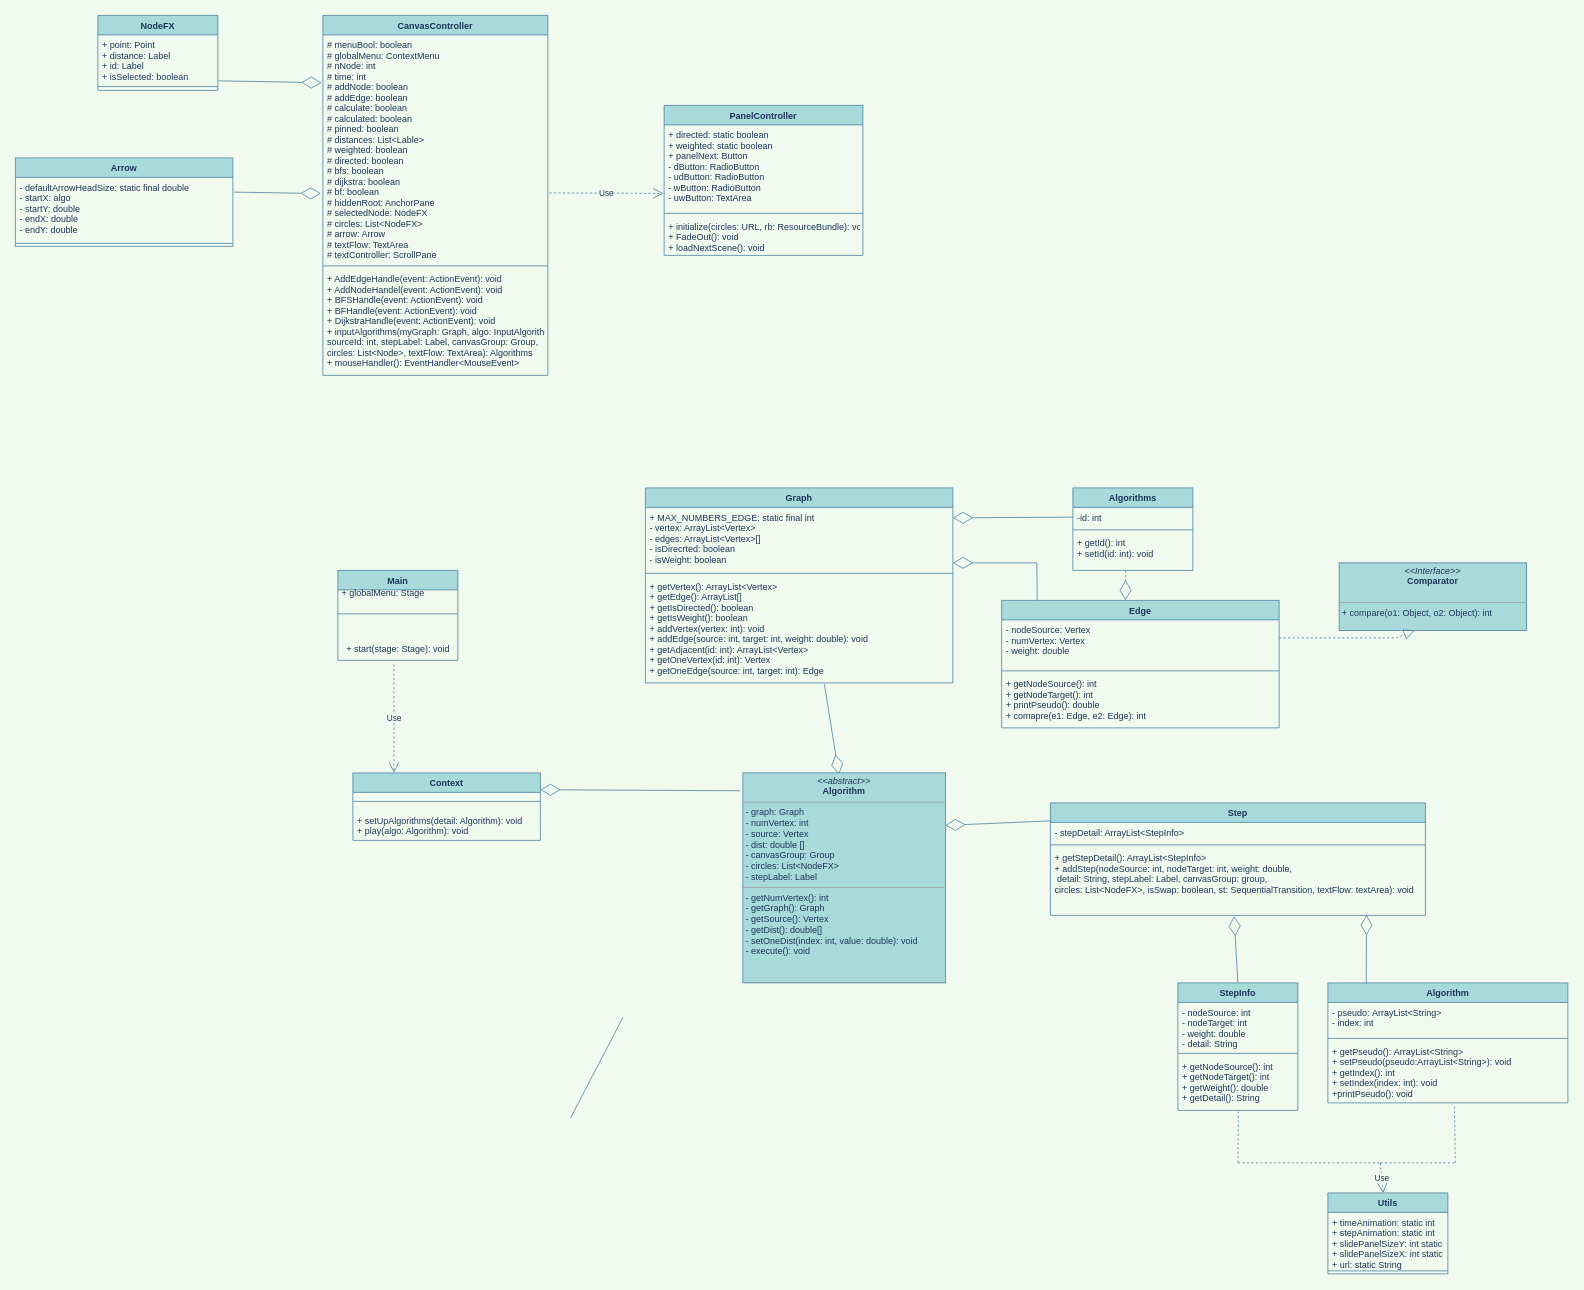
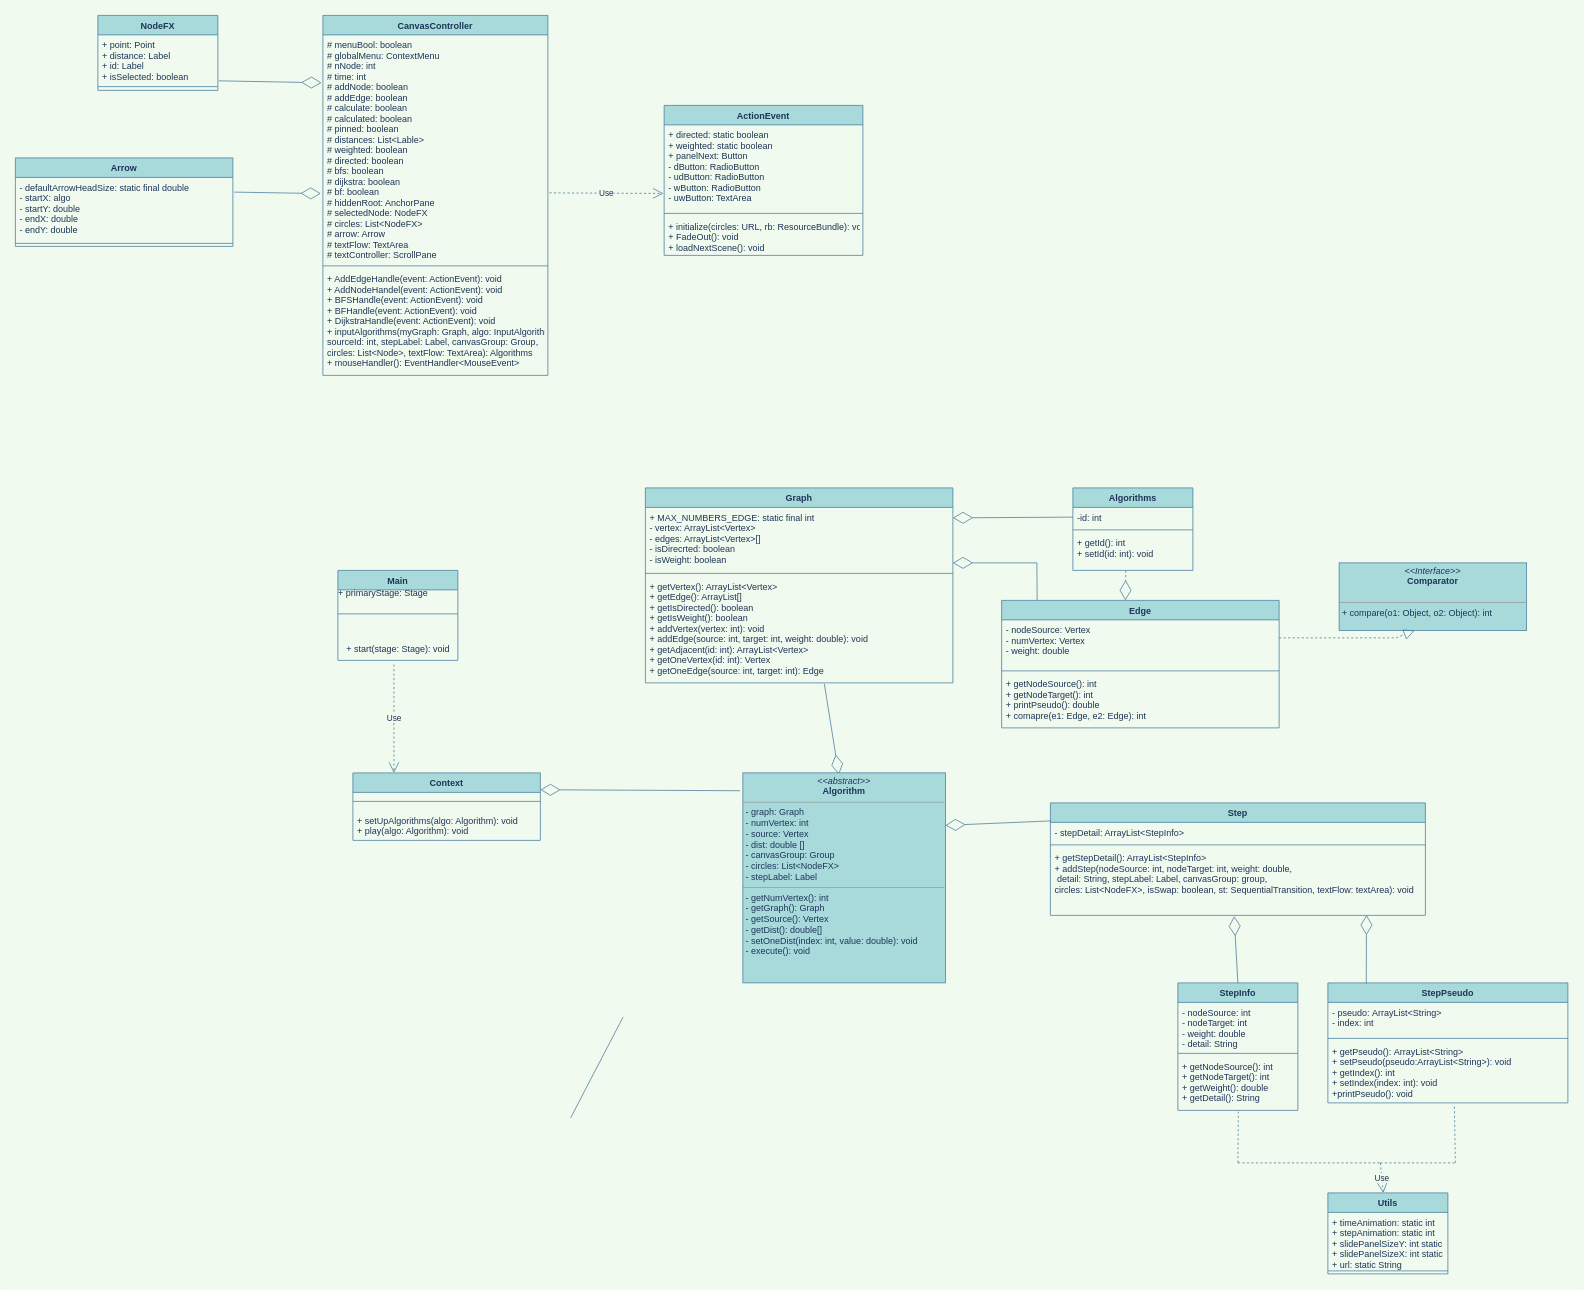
(763, 116) -> (763, 116)
(383, 593) -> (383, 593)
(449, 821) -> (445, 821)
(1448, 993) -> (1448, 993)
